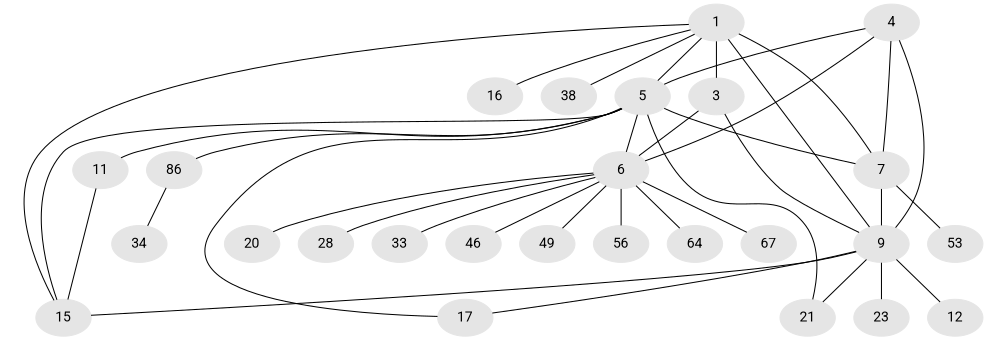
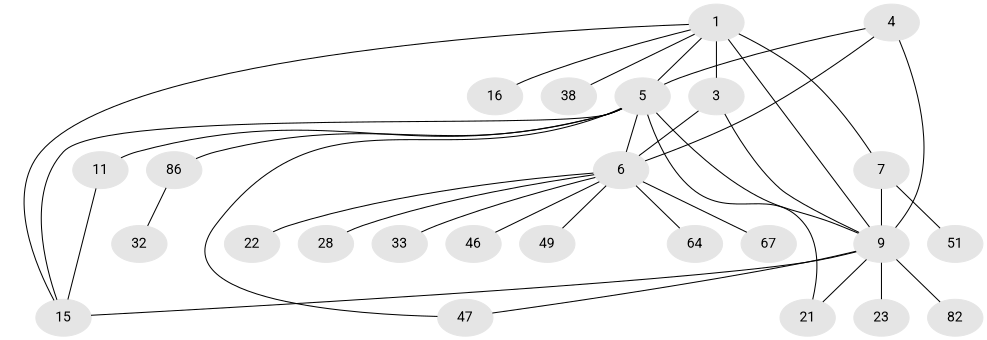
(888, 96) -> none
(759, 140) -> (747, 190)
(139, 244) -> (139, 244)
(252, 244) -> (252, 244)
(621, 244) -> none
(955, 244) -> (955, 244)
(465, 318) -> (465, 318)
(955, 318) -> (955, 318)
